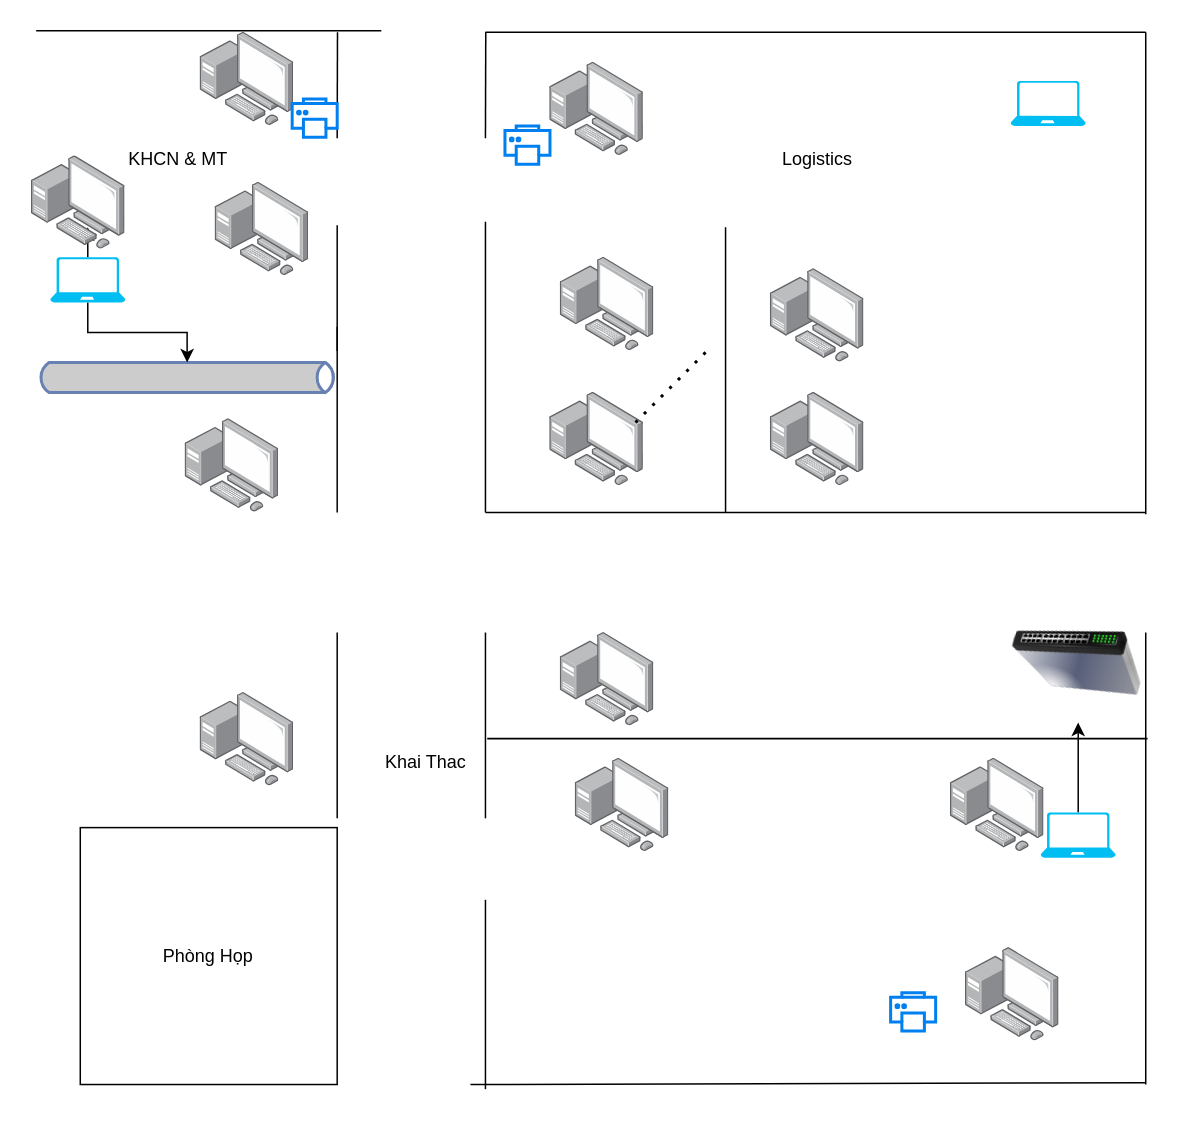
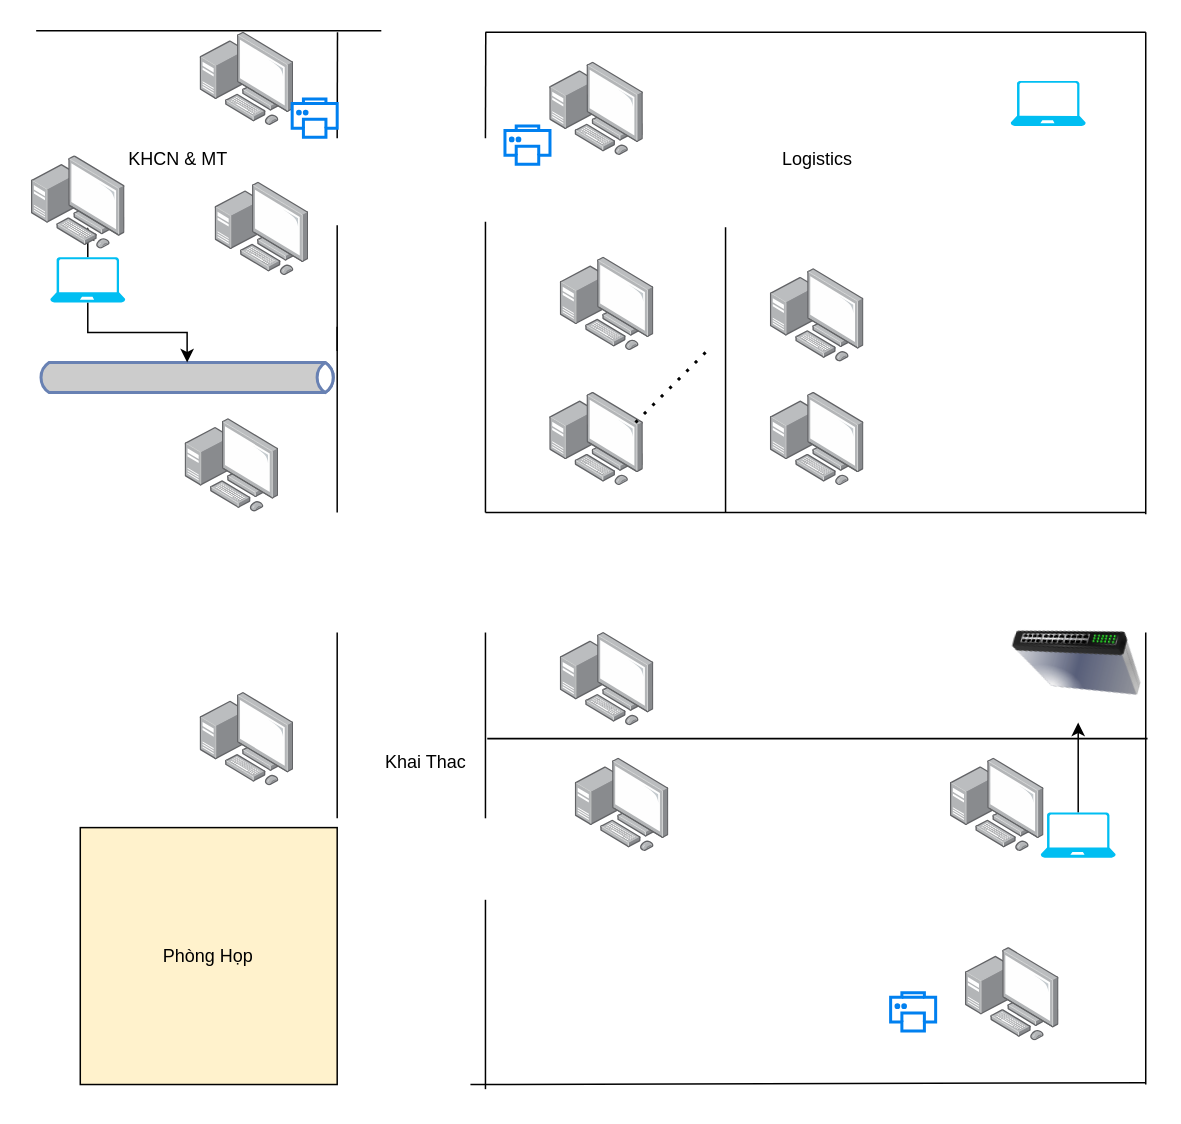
(209, 956) -> (209, 956)
